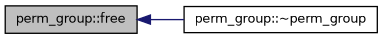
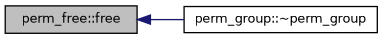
(71, 20) -> (71, 20)
